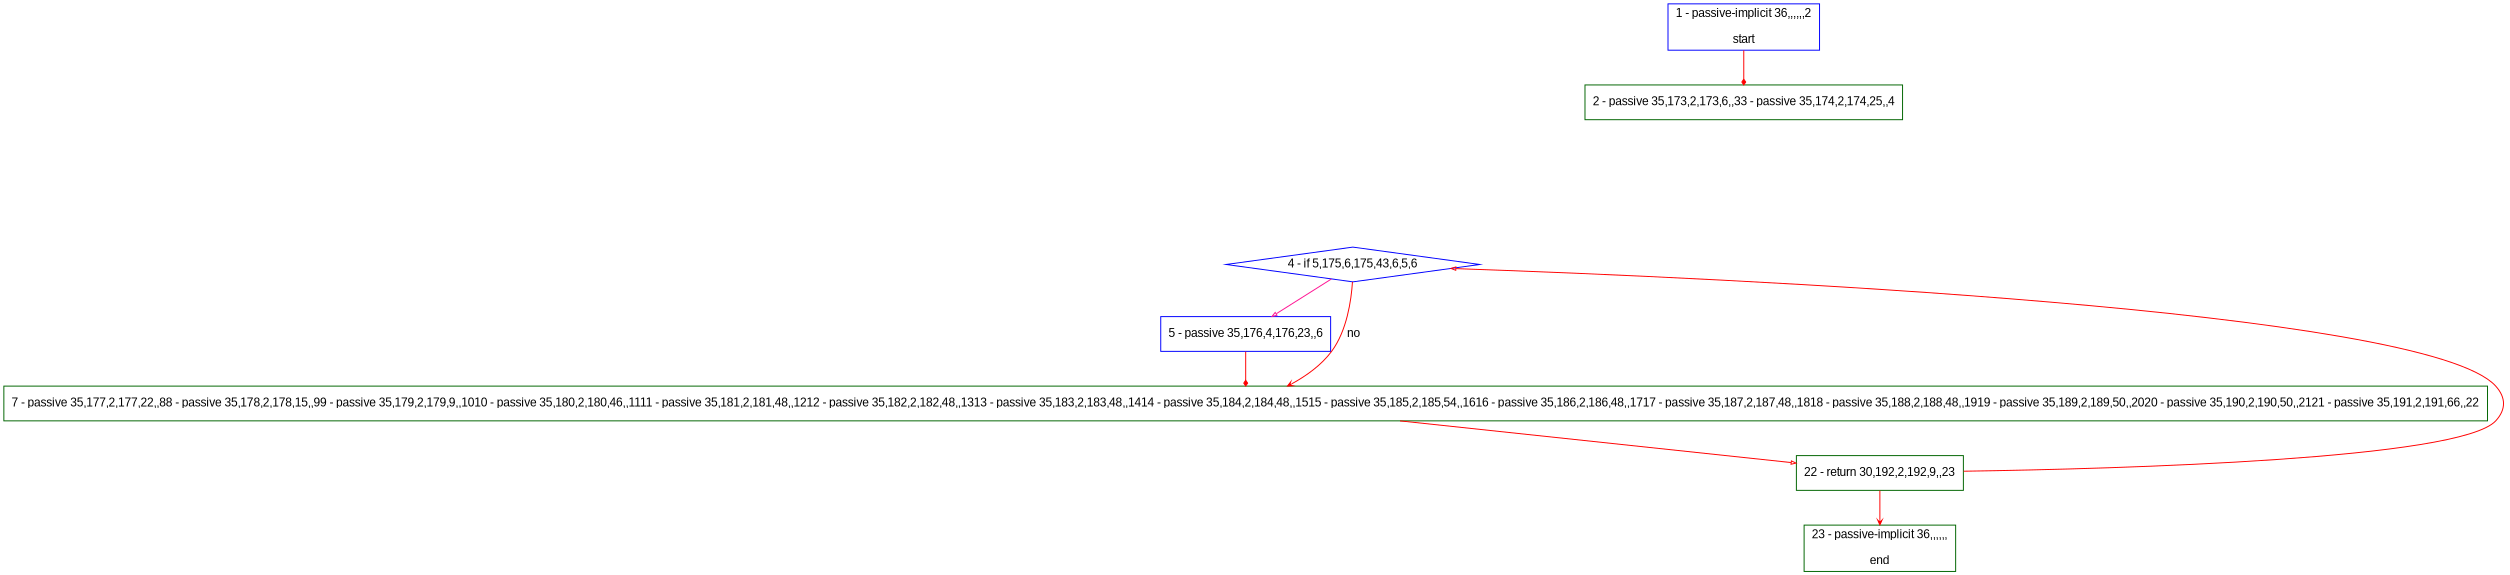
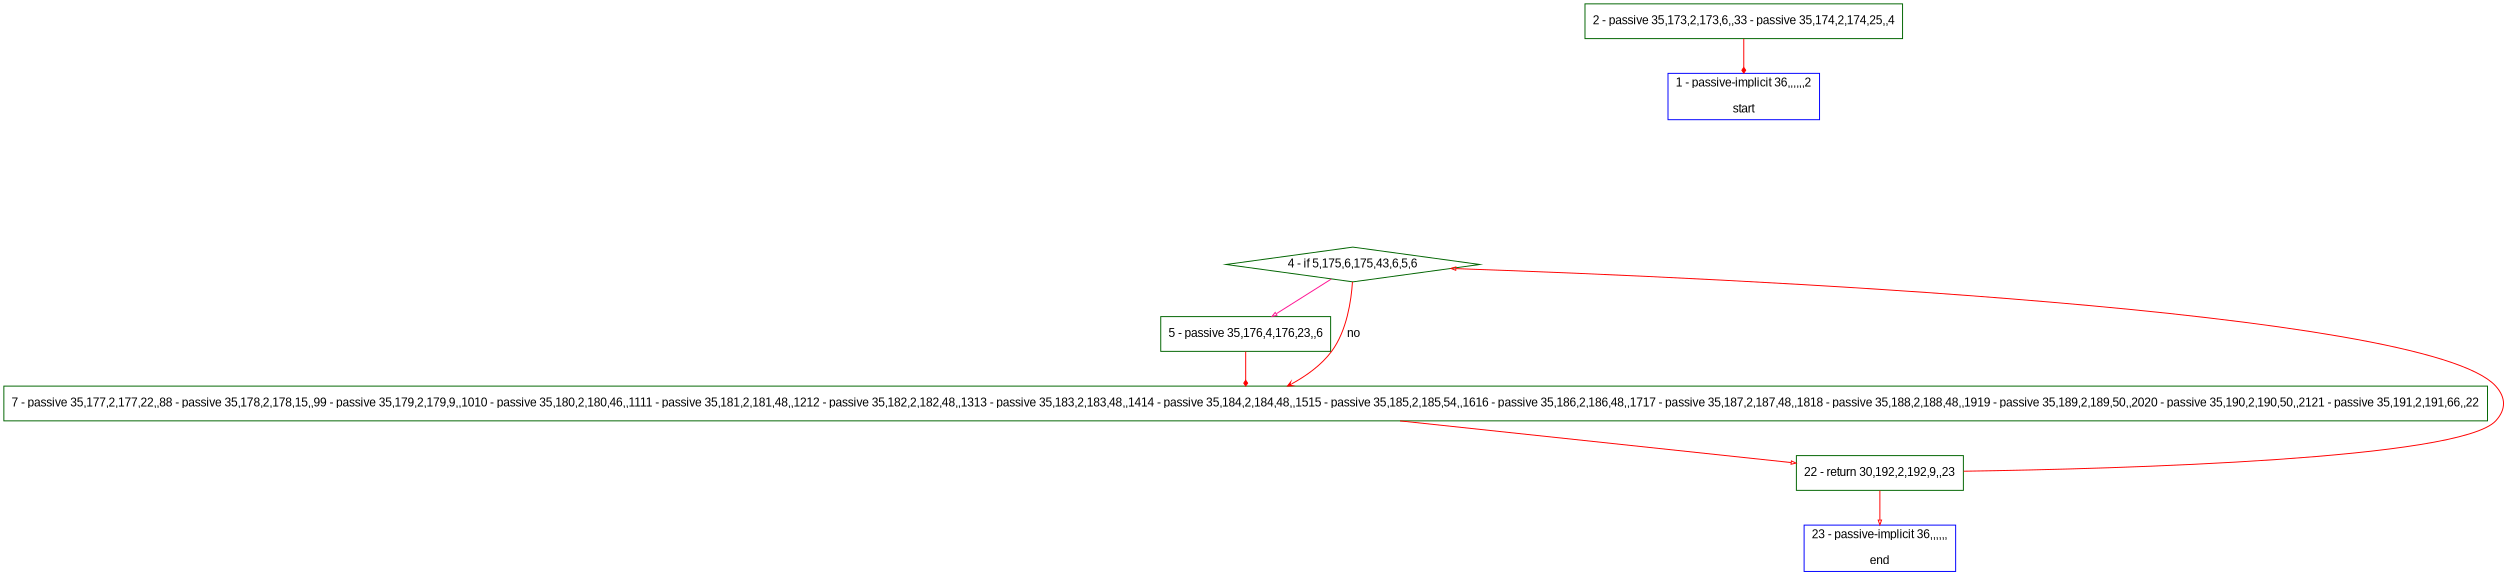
(1744, 65) -> (1744, 53)
(1353, 264) -> (1353, 264)
(1246, 334) -> (1246, 334)
(1880, 505) -> (1880, 505)
(1880, 548) -> (1880, 548)
